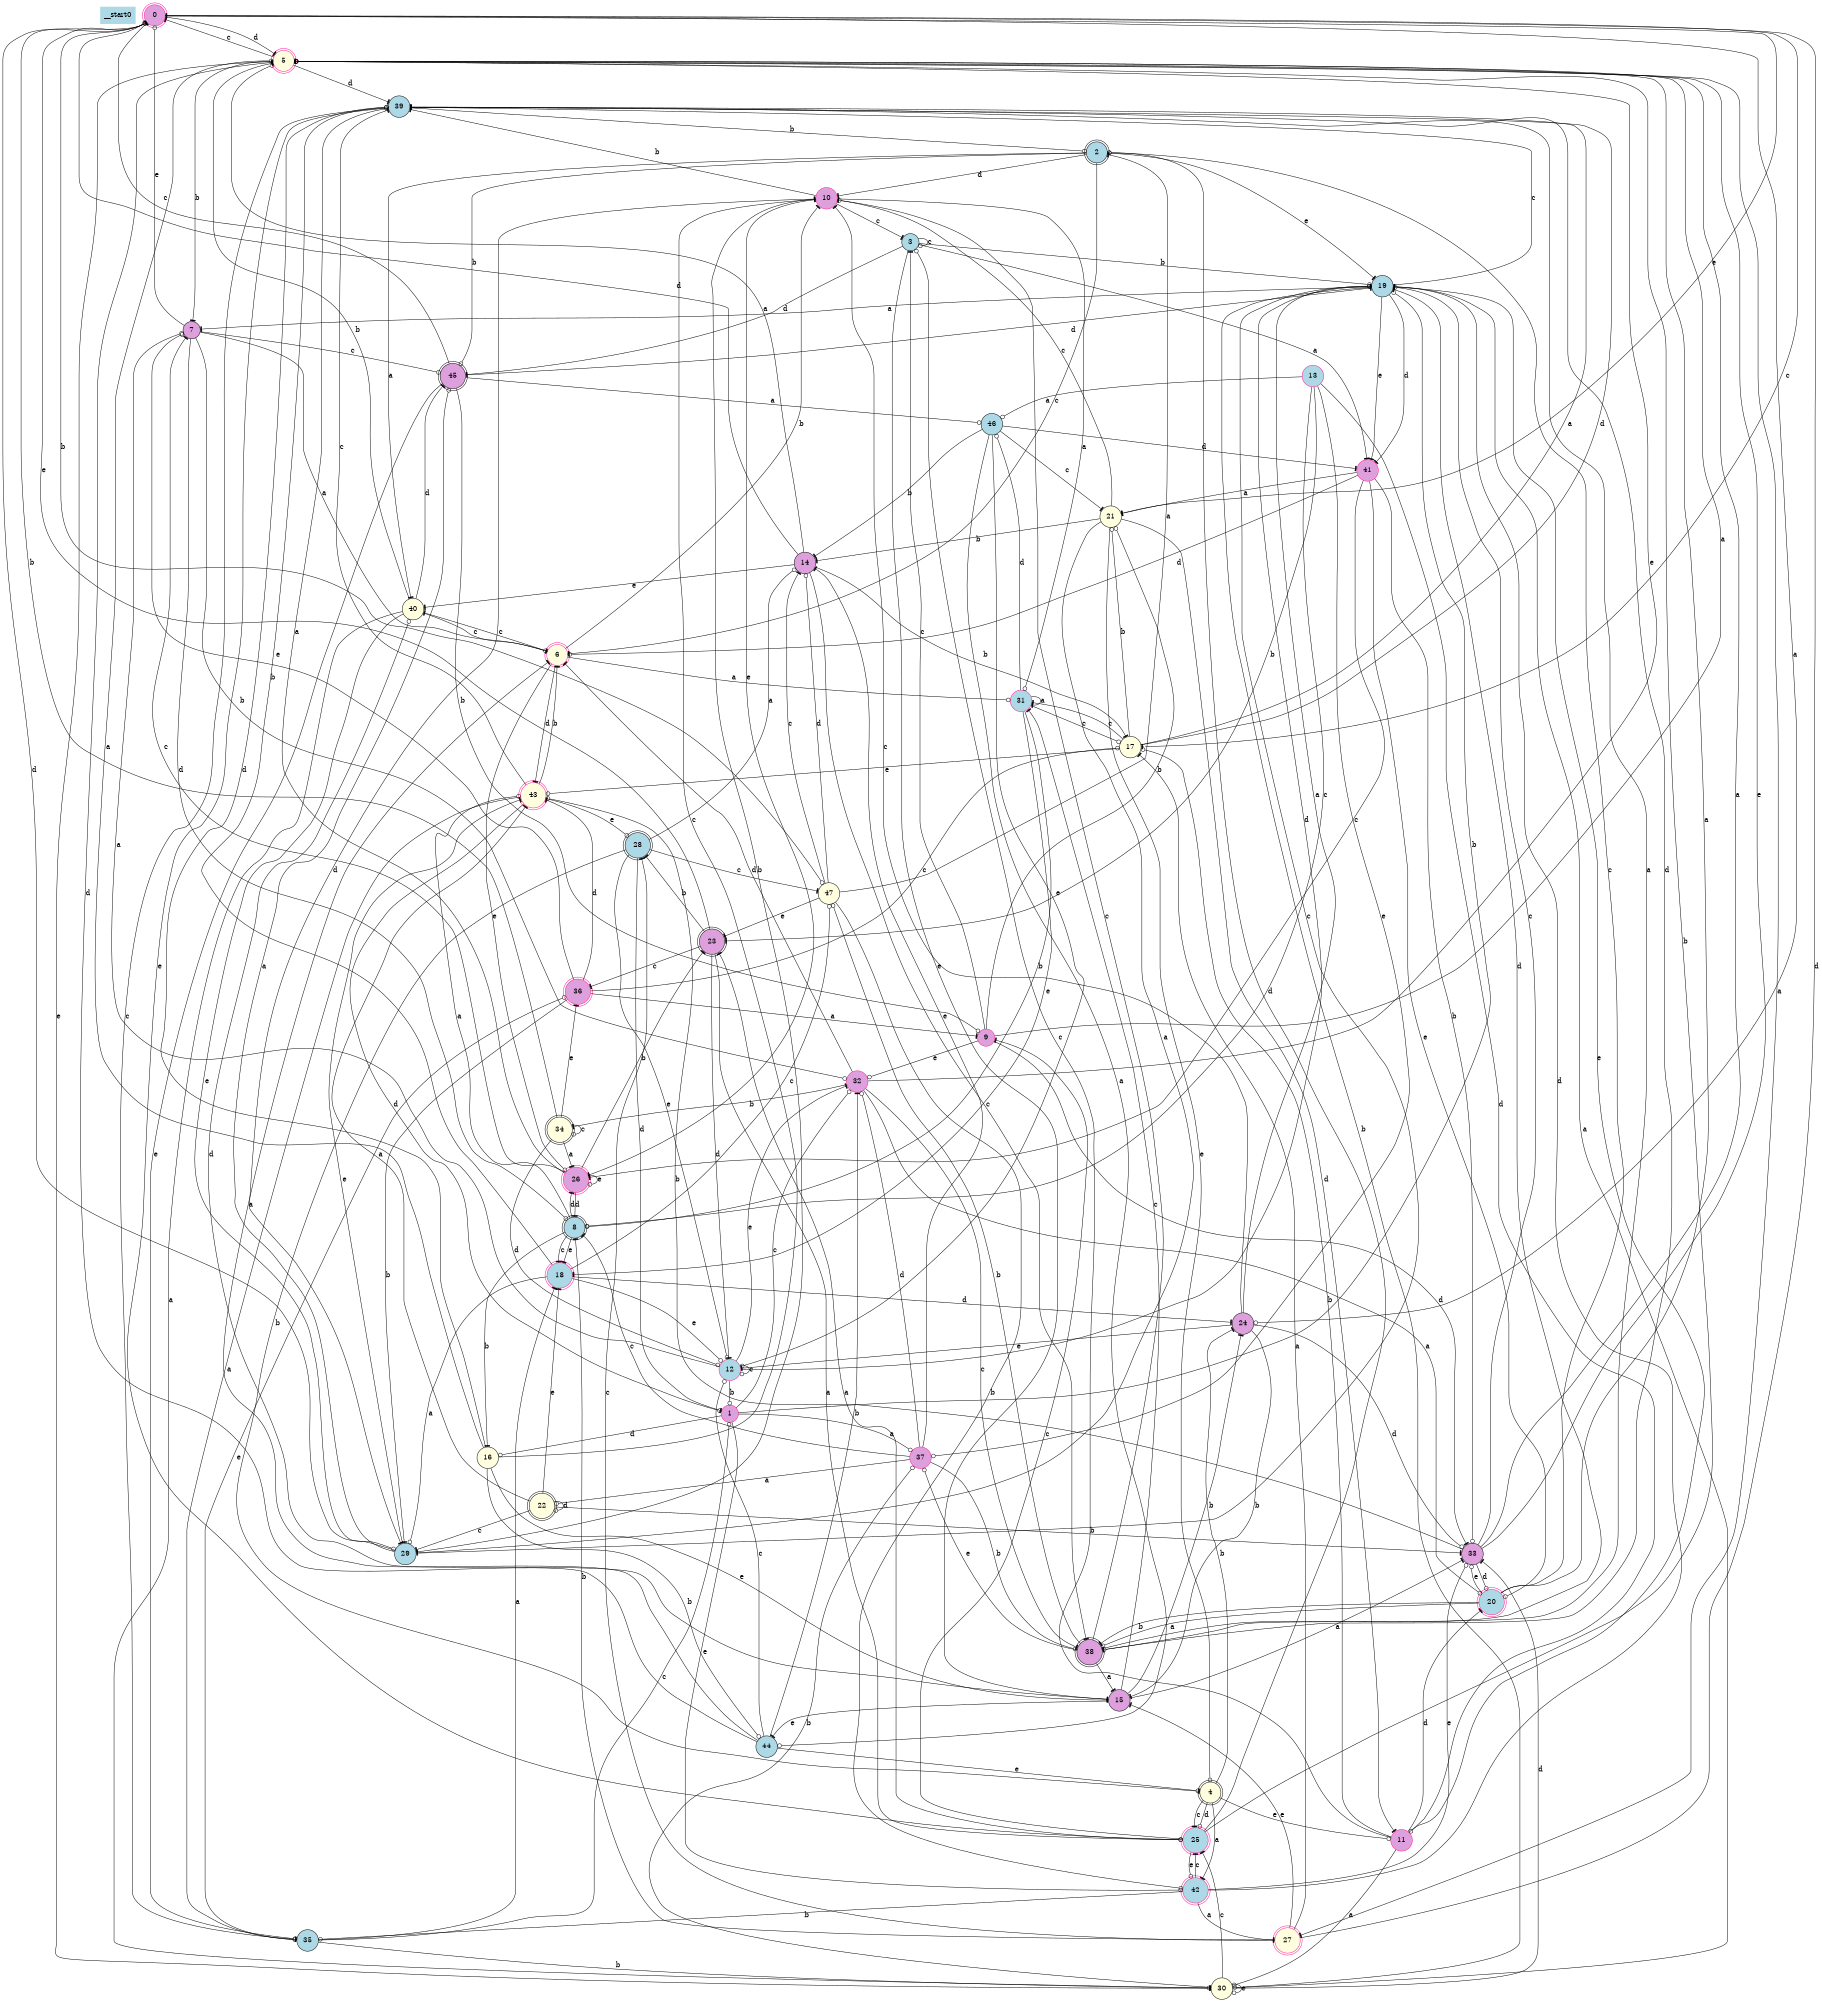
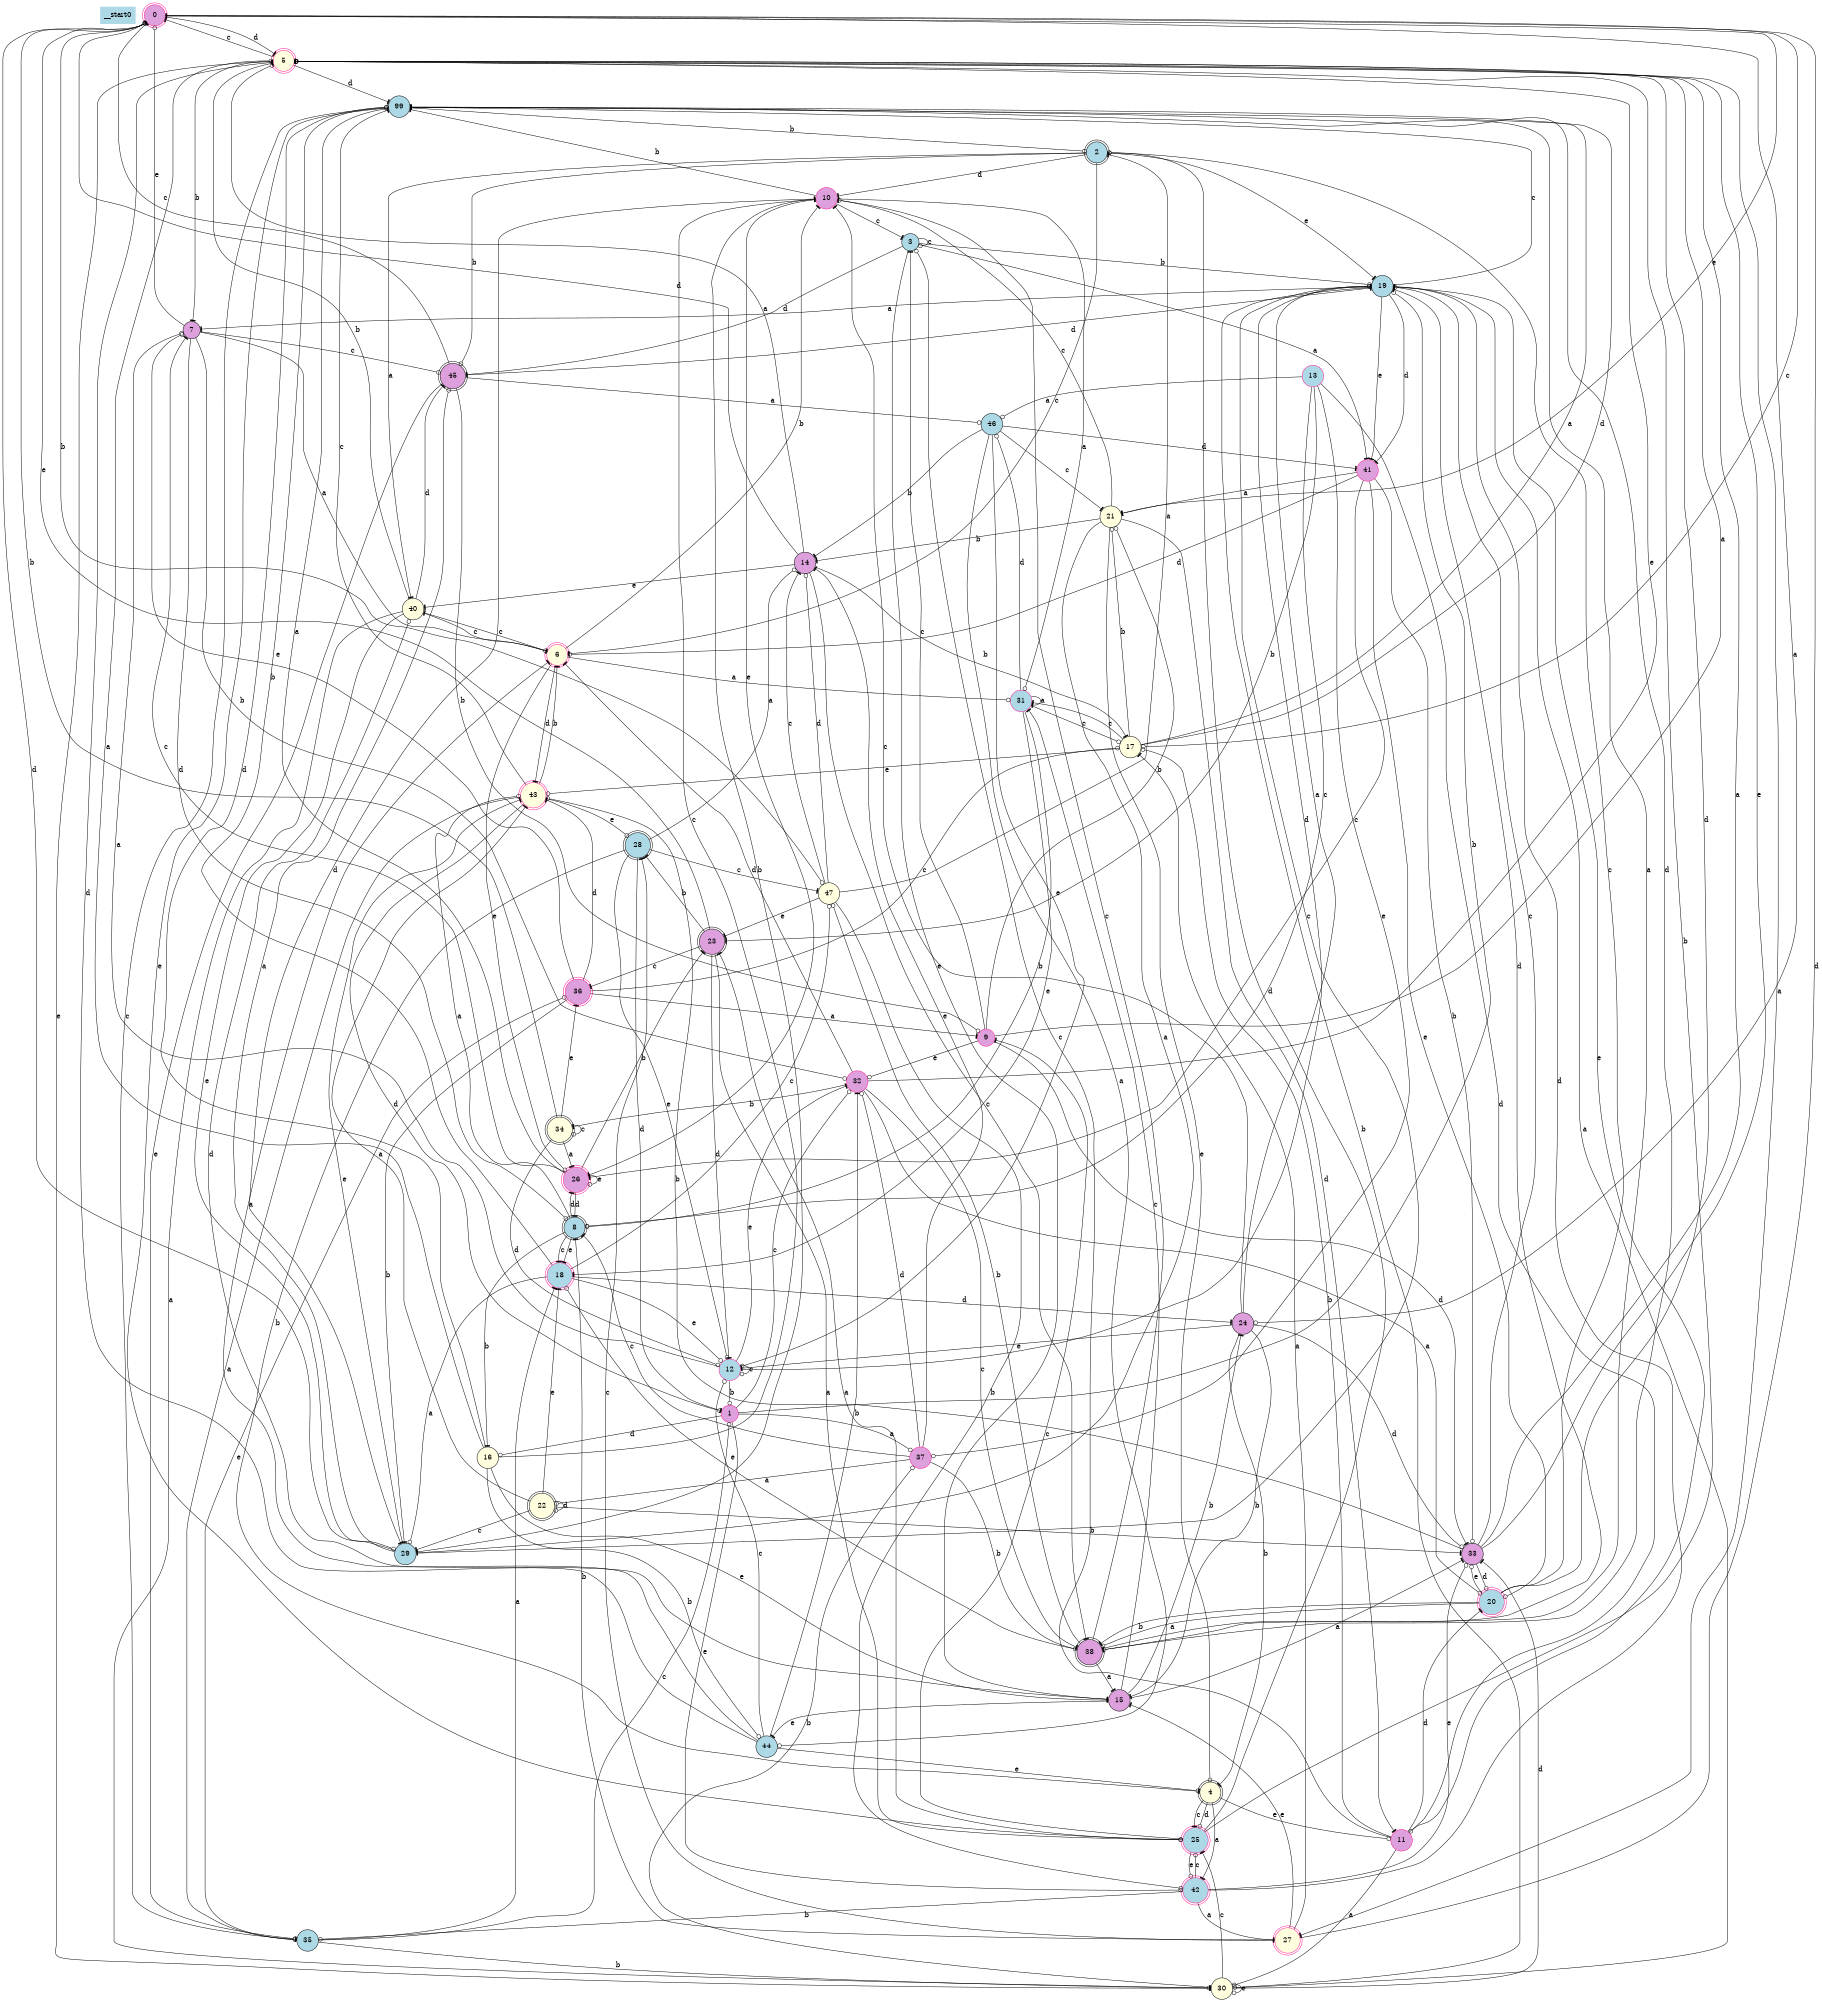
(1797, 66) -> (1797, 66)
(399, 107) -> (399, 107)
(1706, 820) -> (1706, 820)
(1217, 1551) -> (1264, 1559)
(978, 1583) -> (794, 1508)
(1196, 1867) -> (1196, 1867)
